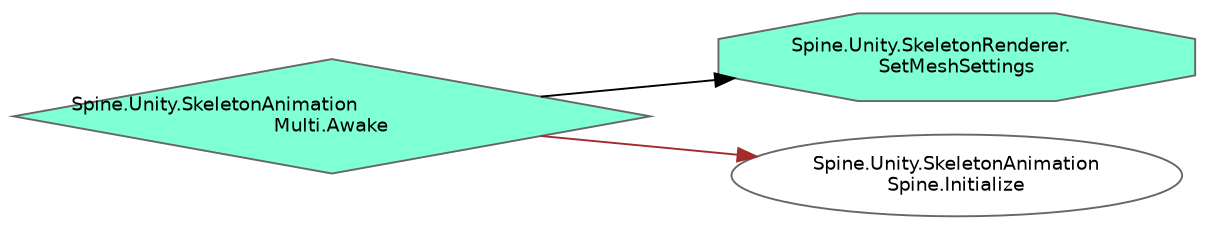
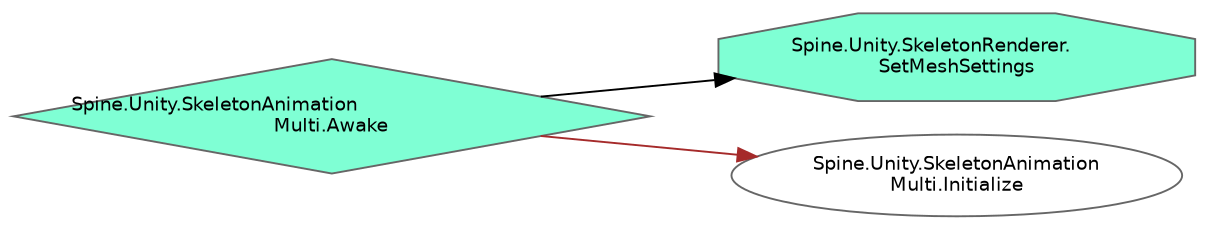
(957, 175) -> (957, 175)
